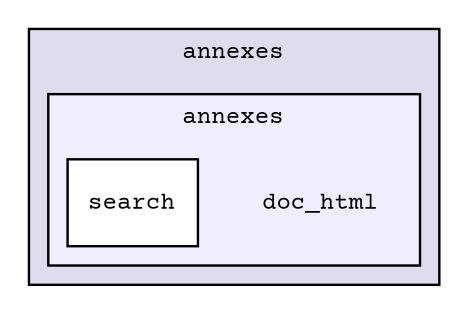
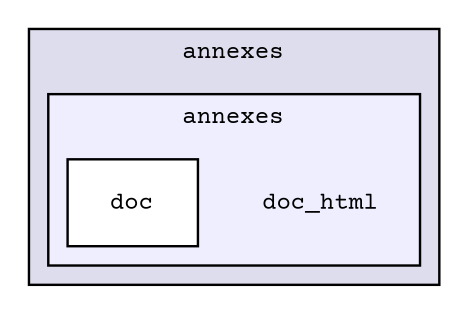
(133, 203) -> (133, 203)
